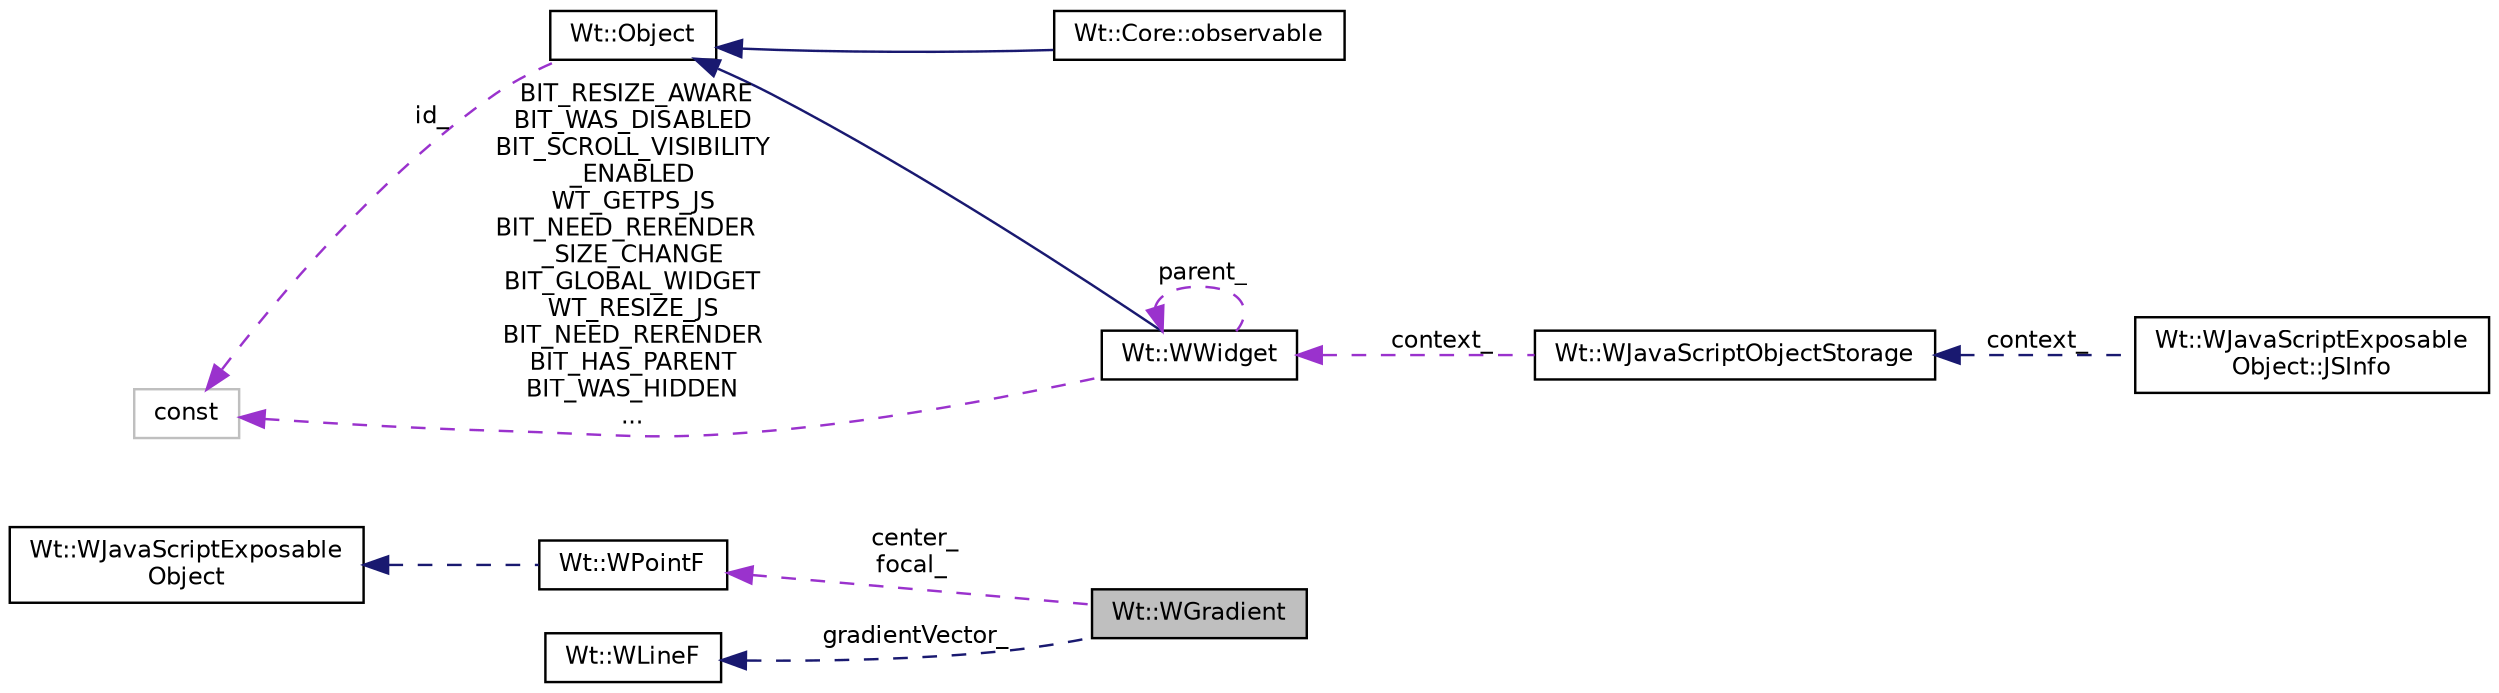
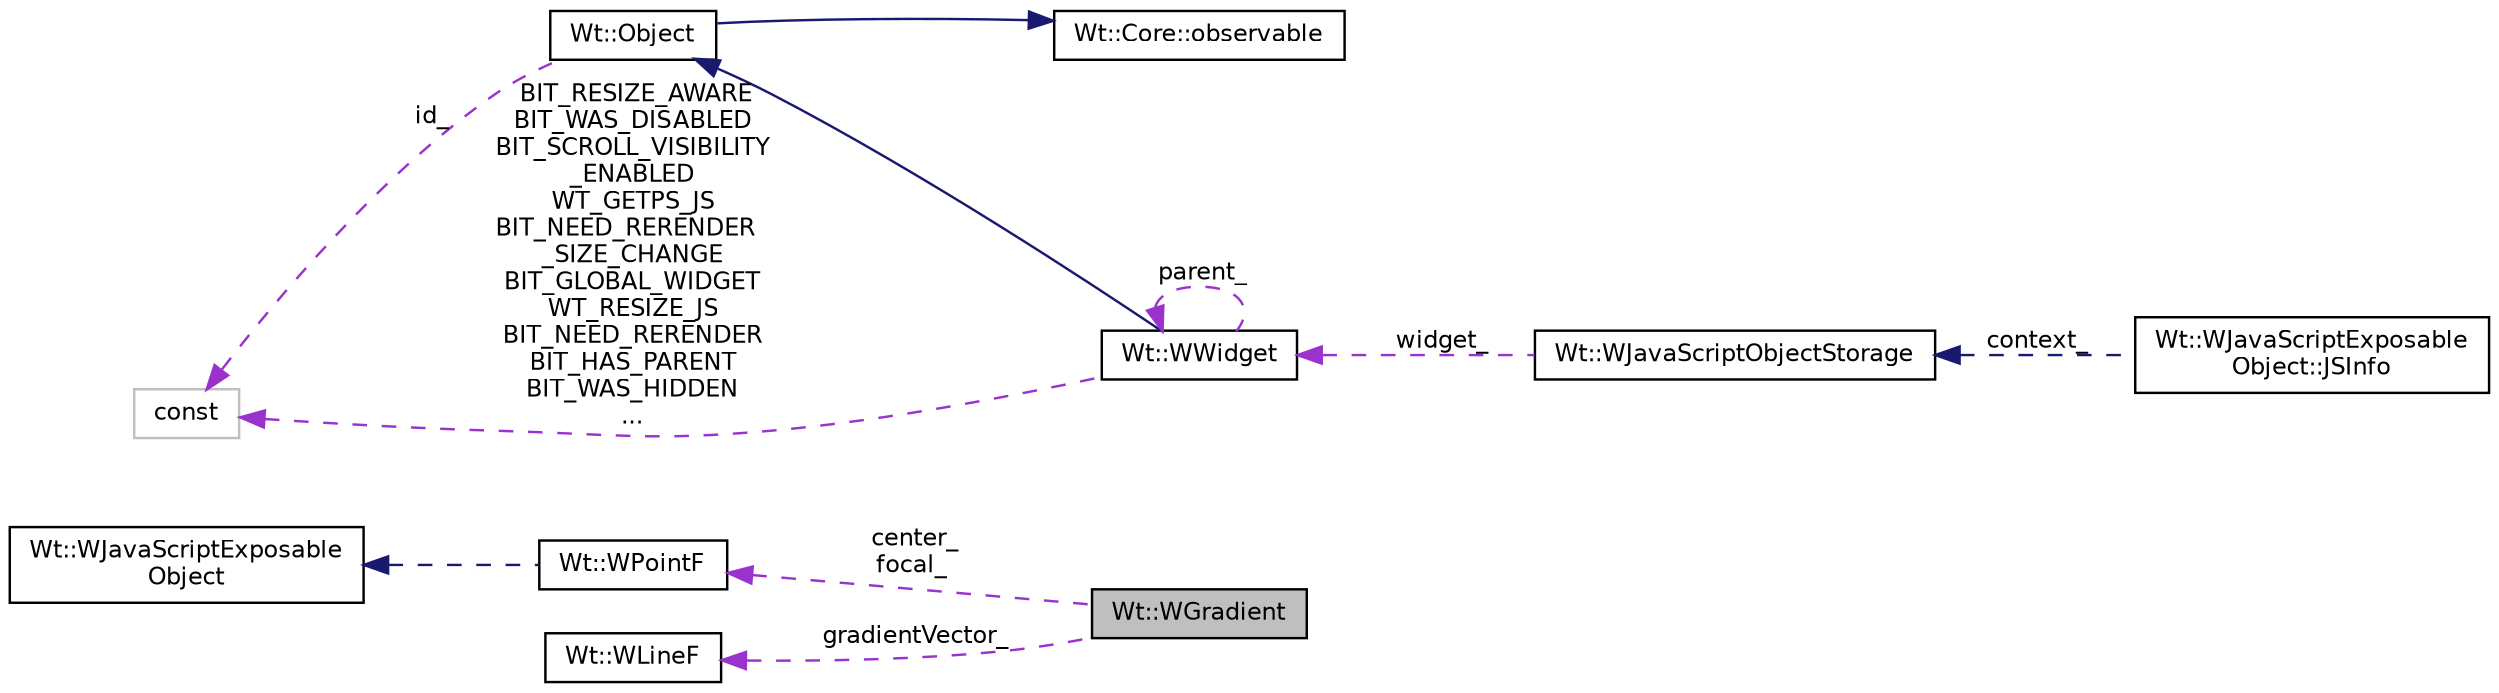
(898, 52) -> (873, 19)
(1440, 342) -> (1440, 342)
(921, 657) -> (921, 657)
